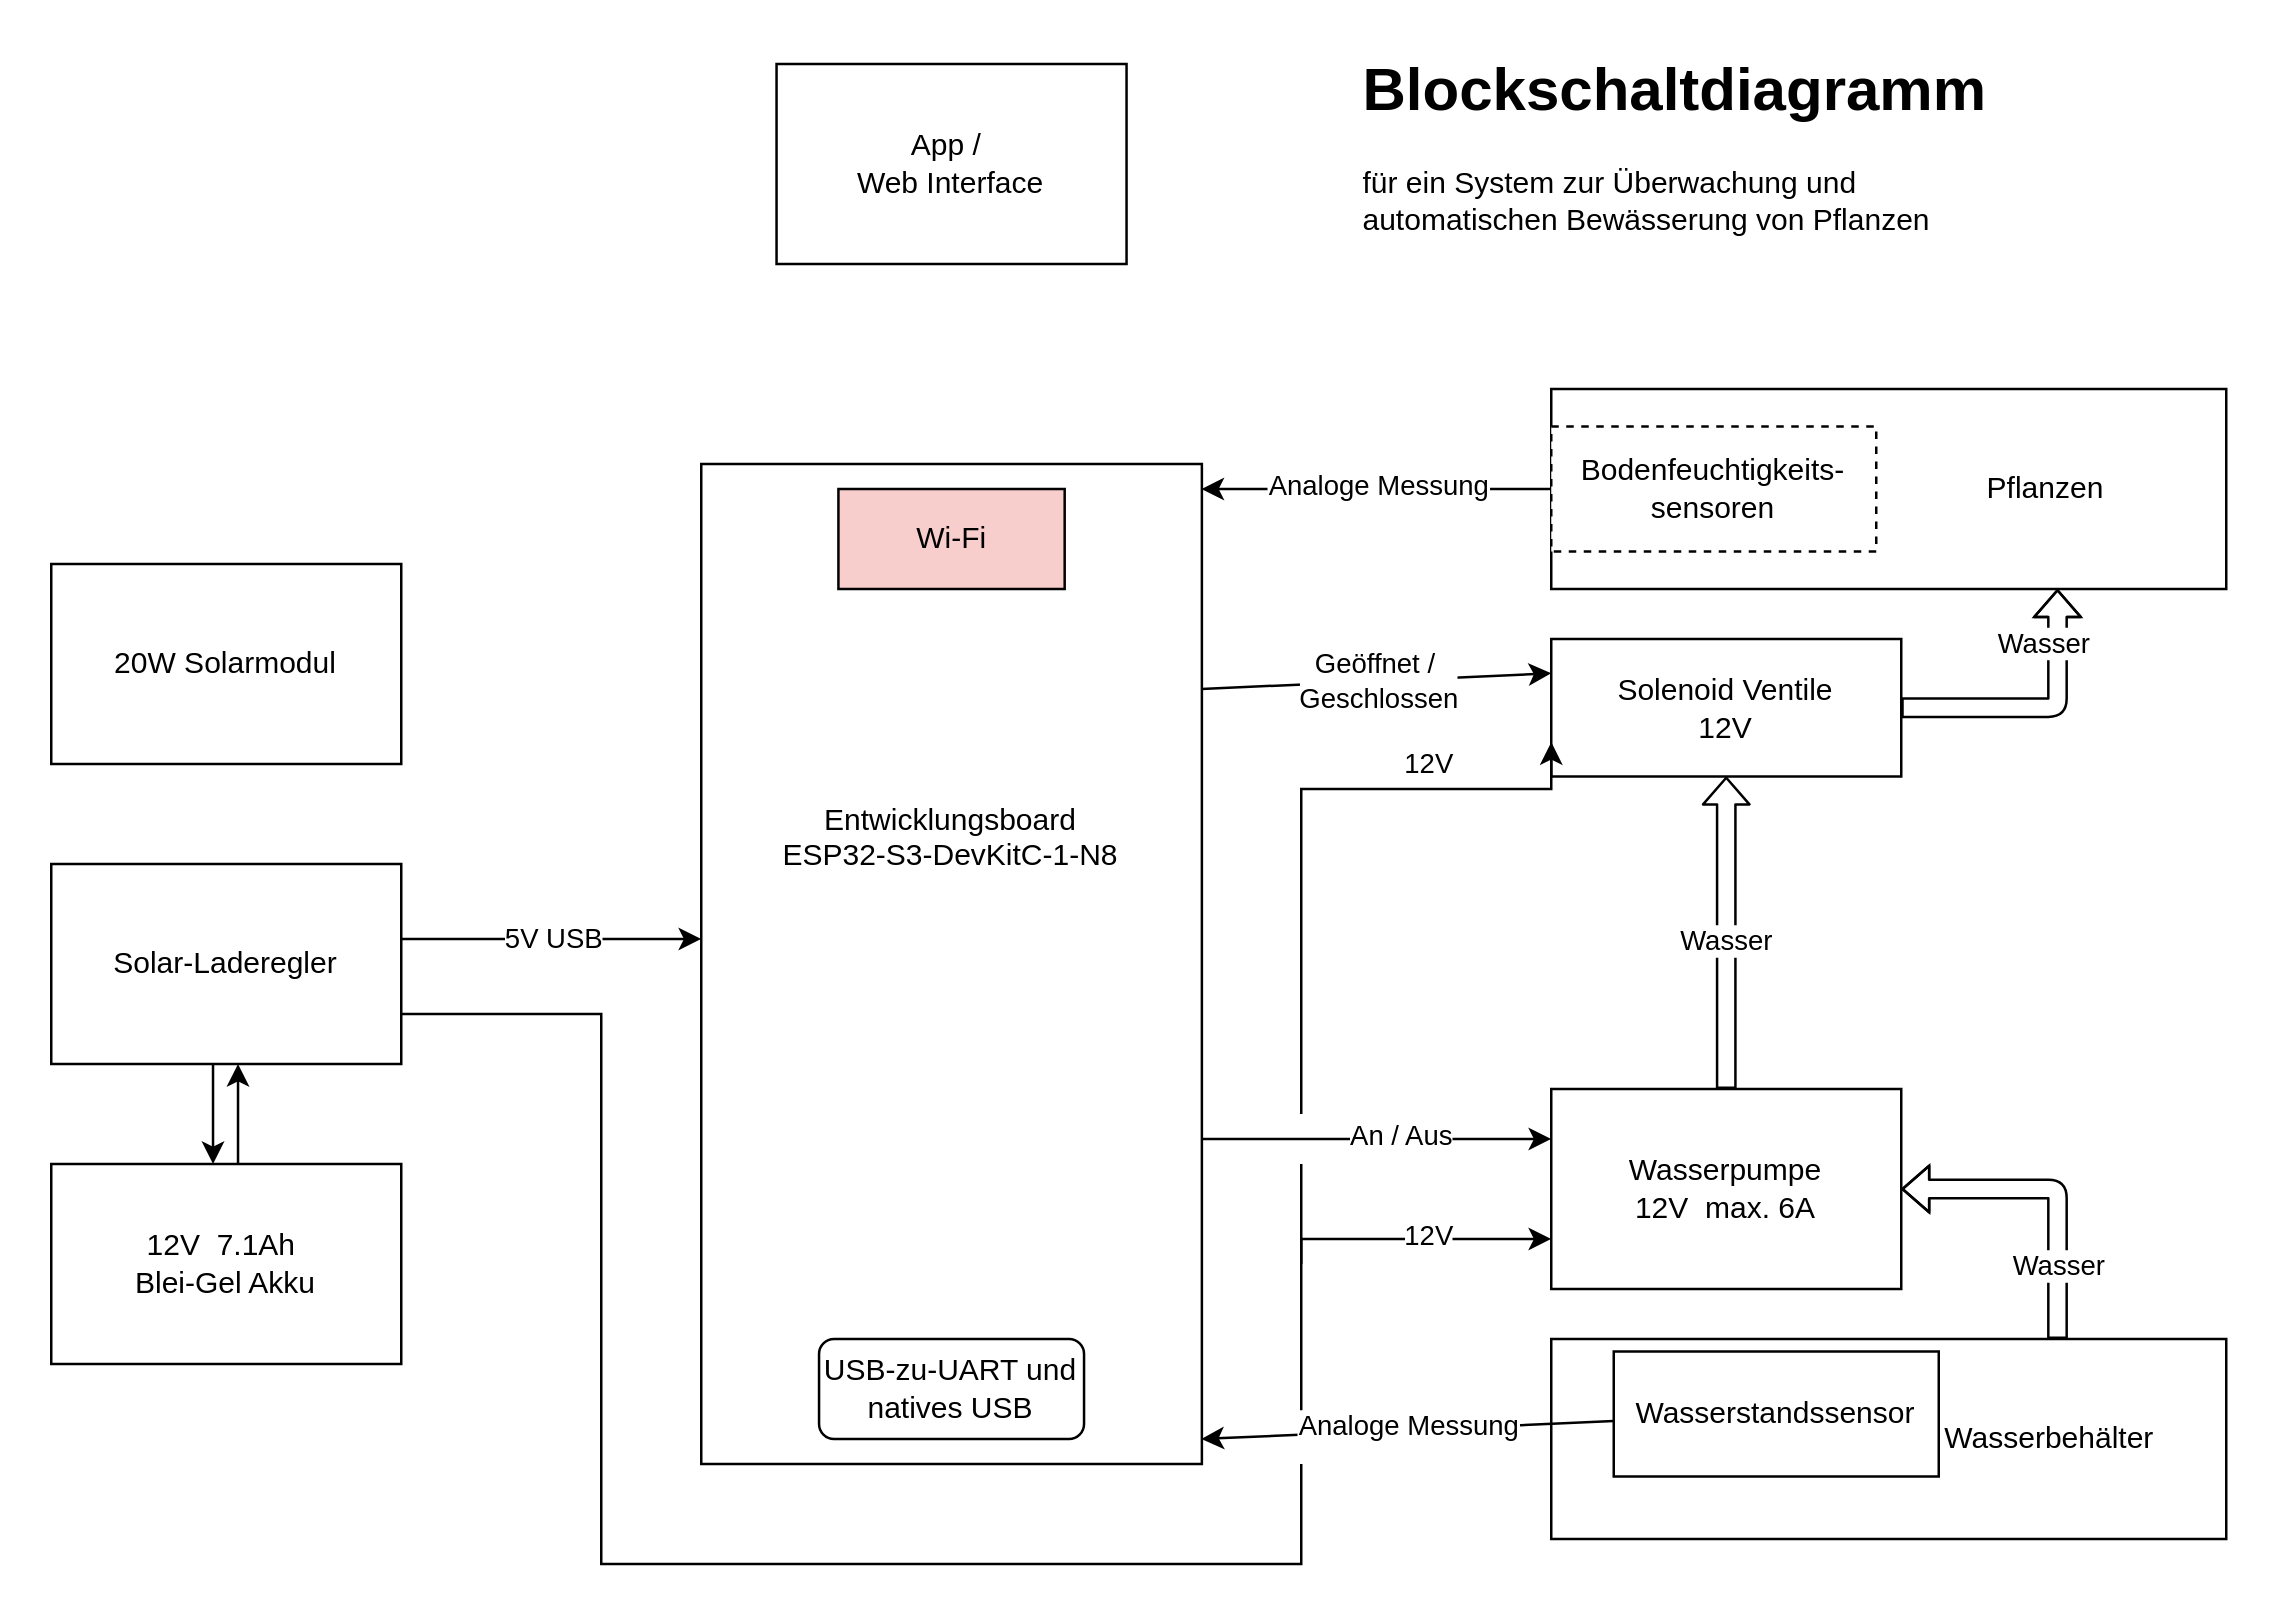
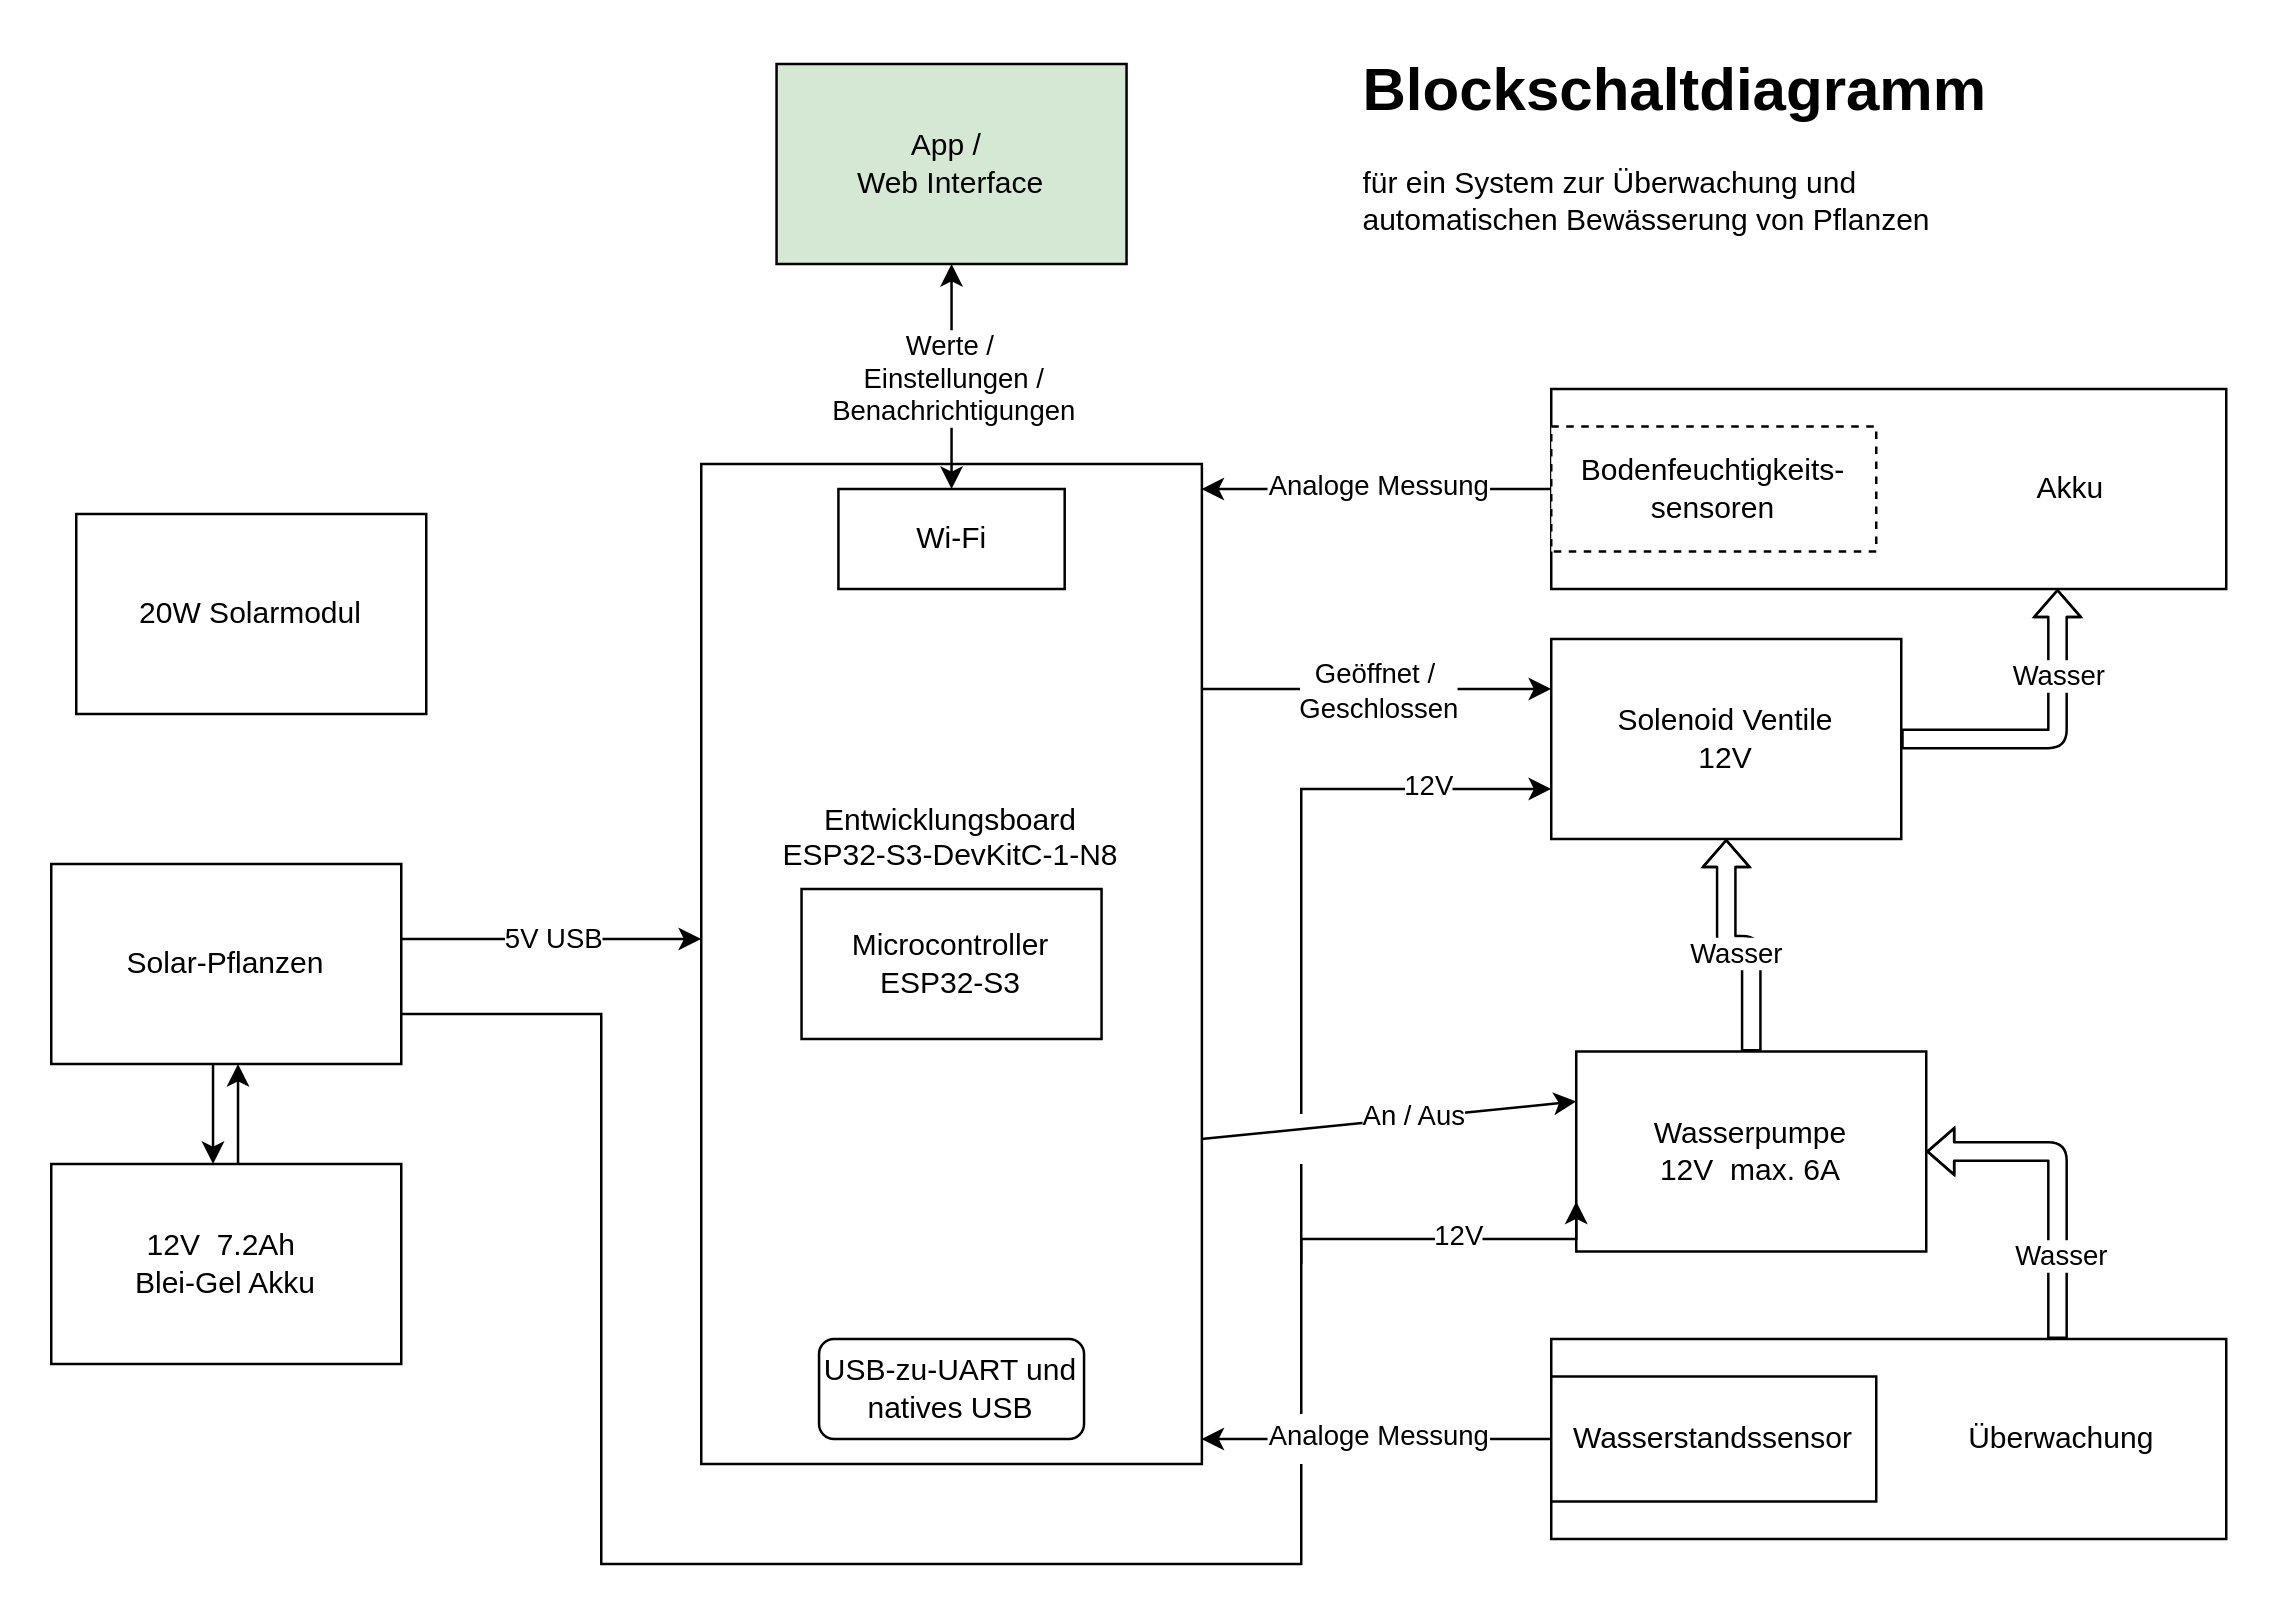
(952, 164) -> (952, 164)
none -> (952, 318)
(2158, 489) -> (2188, 489)
(952, 539) -> (952, 539)
(226, 664) -> (251, 614)
(1726, 708) -> (1726, 739)
(226, 964) -> (226, 964)
none -> (952, 964)
(1726, 1189) -> (1751, 1151)
(226, 1264) -> (226, 1264)
(1776, 1414) -> (1714, 1439)
(2108, 1439) -> (2129, 1439)
